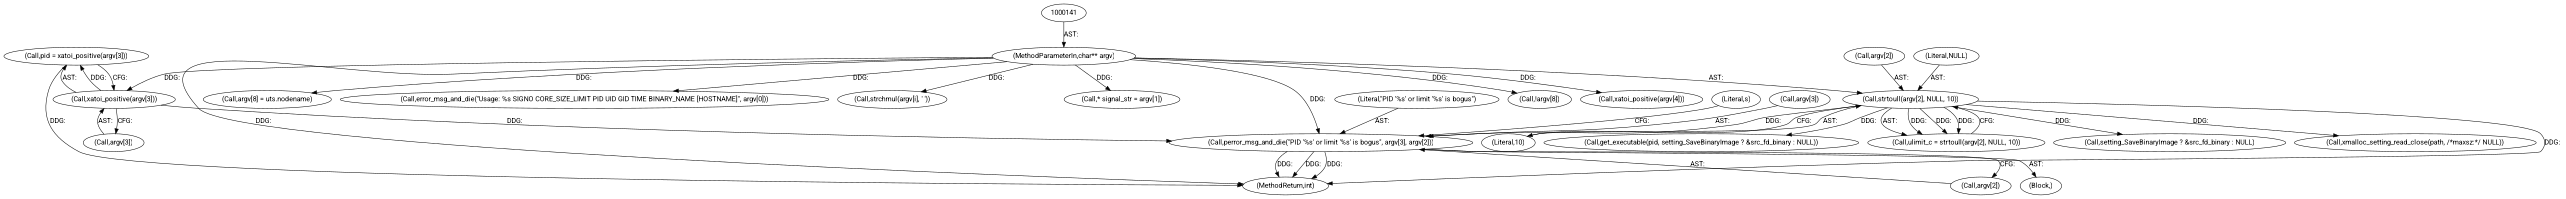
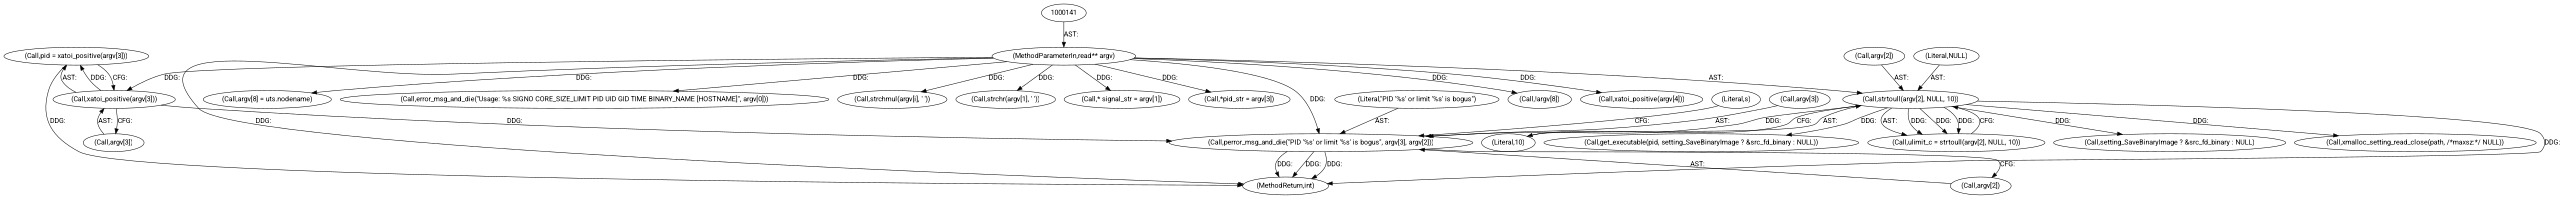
(1064, 56) -> (1064, 56)
none -> (1006, 99)
none -> (1239, 99)
(2041, 186) -> none
